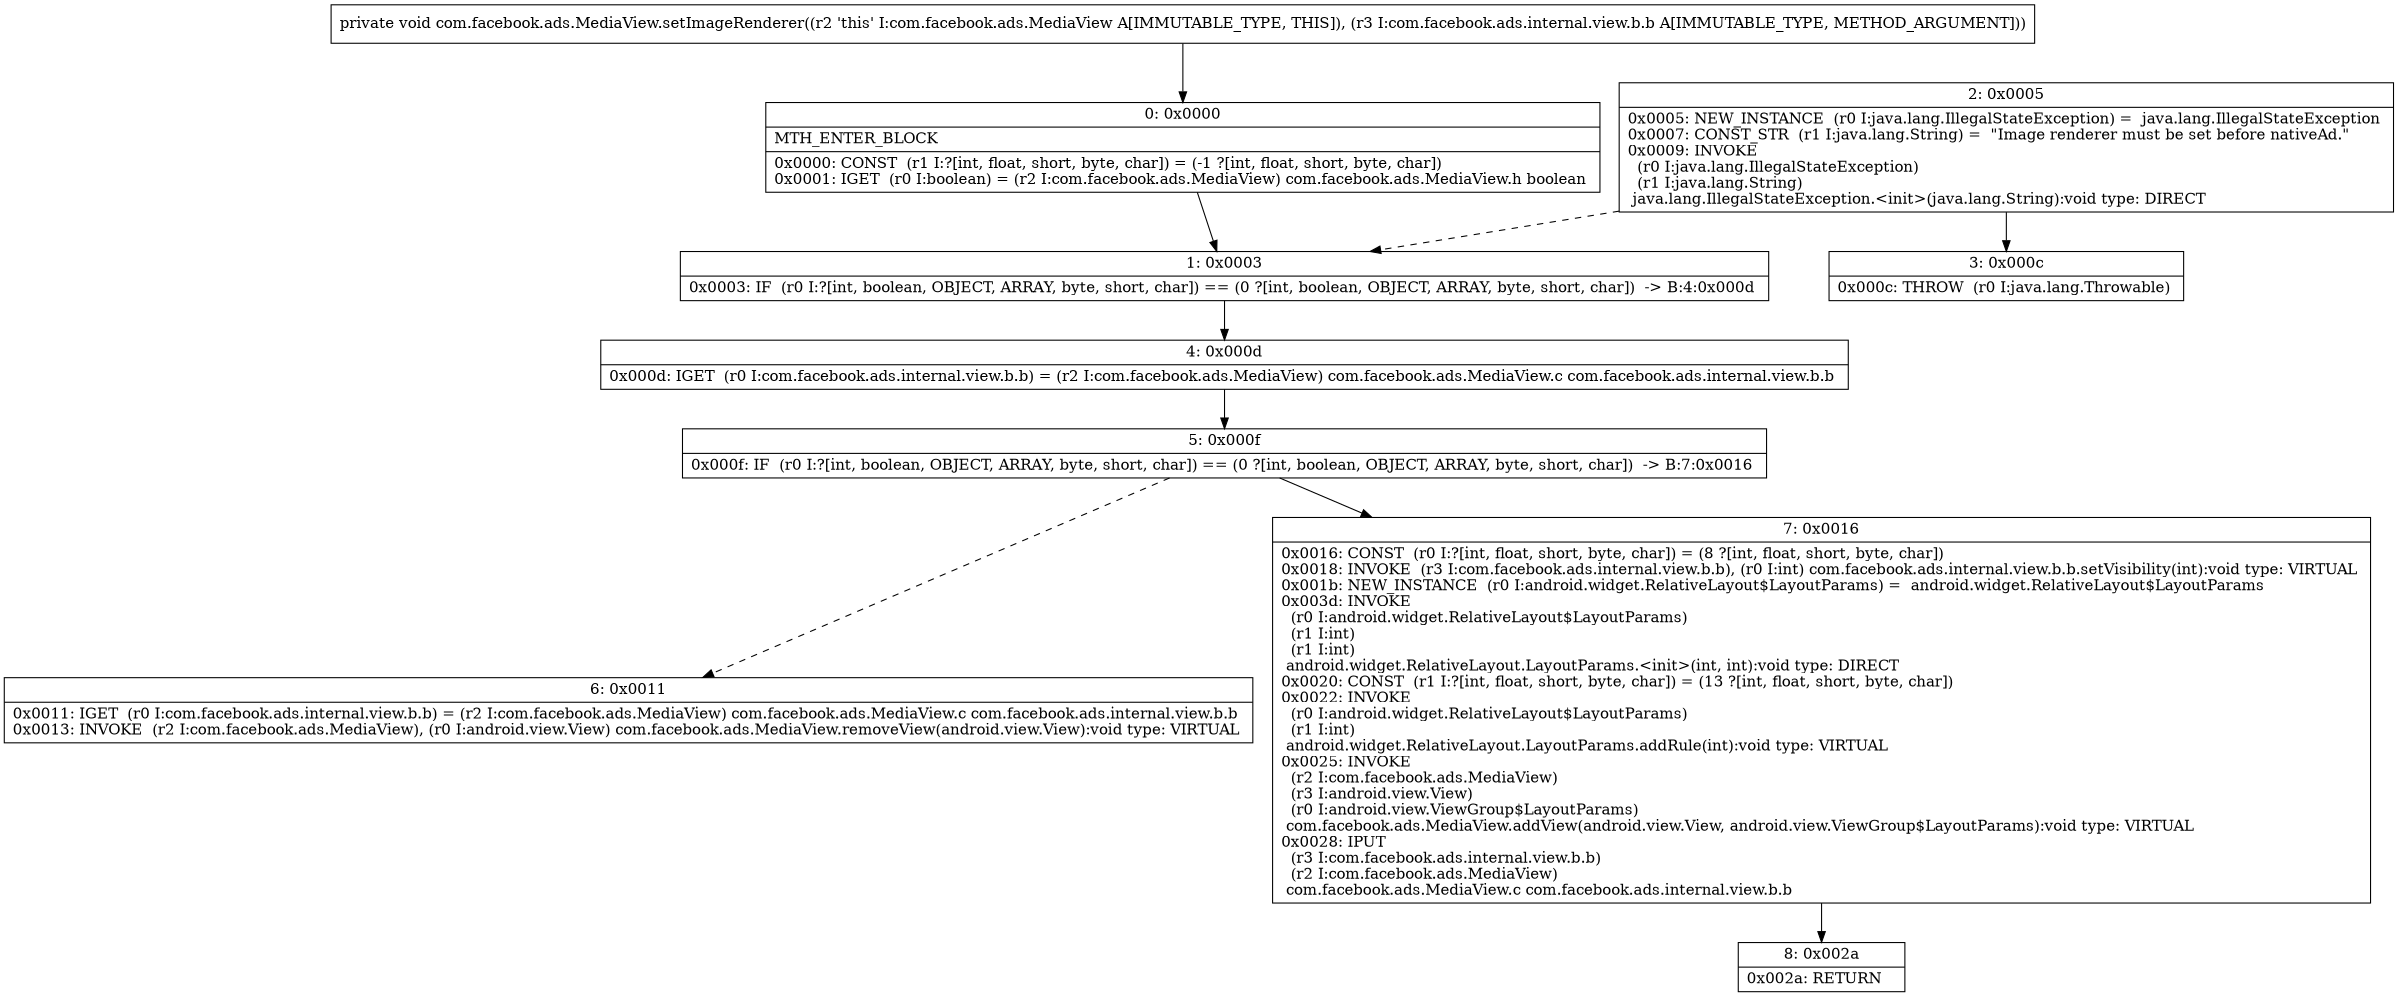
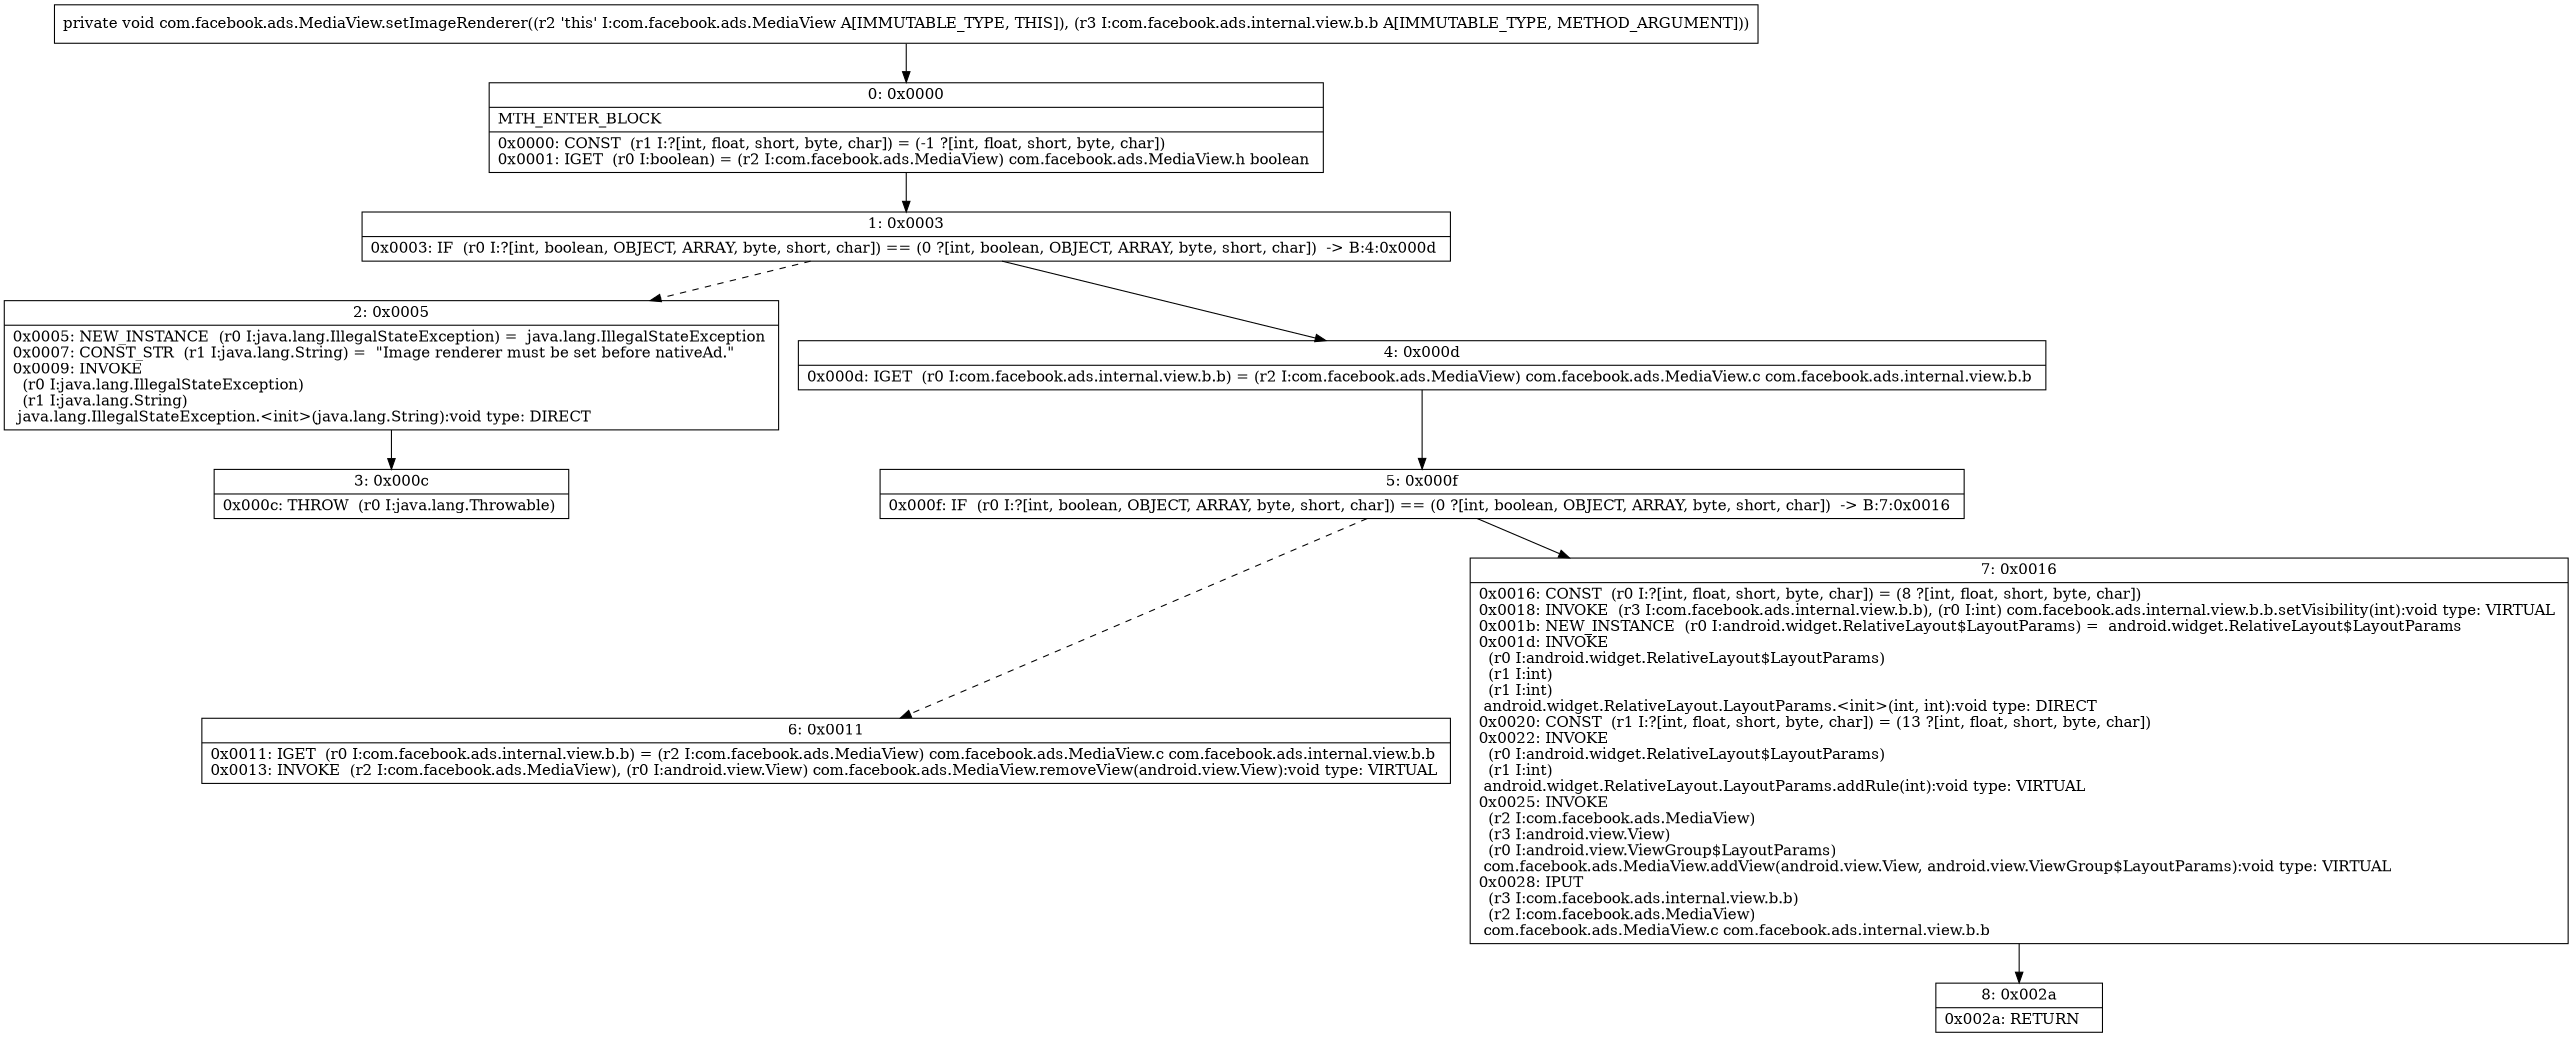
(1500, 230) -> (736, 280)
(1351, 602) -> (1549, 642)
